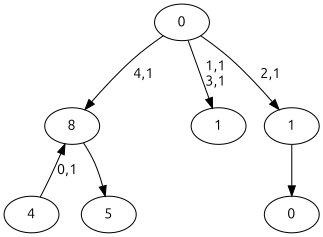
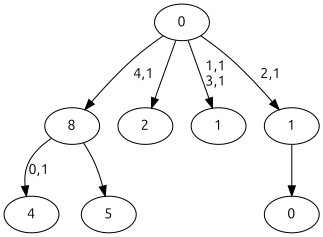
none -> (145, 126)
(51, 175) -> (31, 158)
